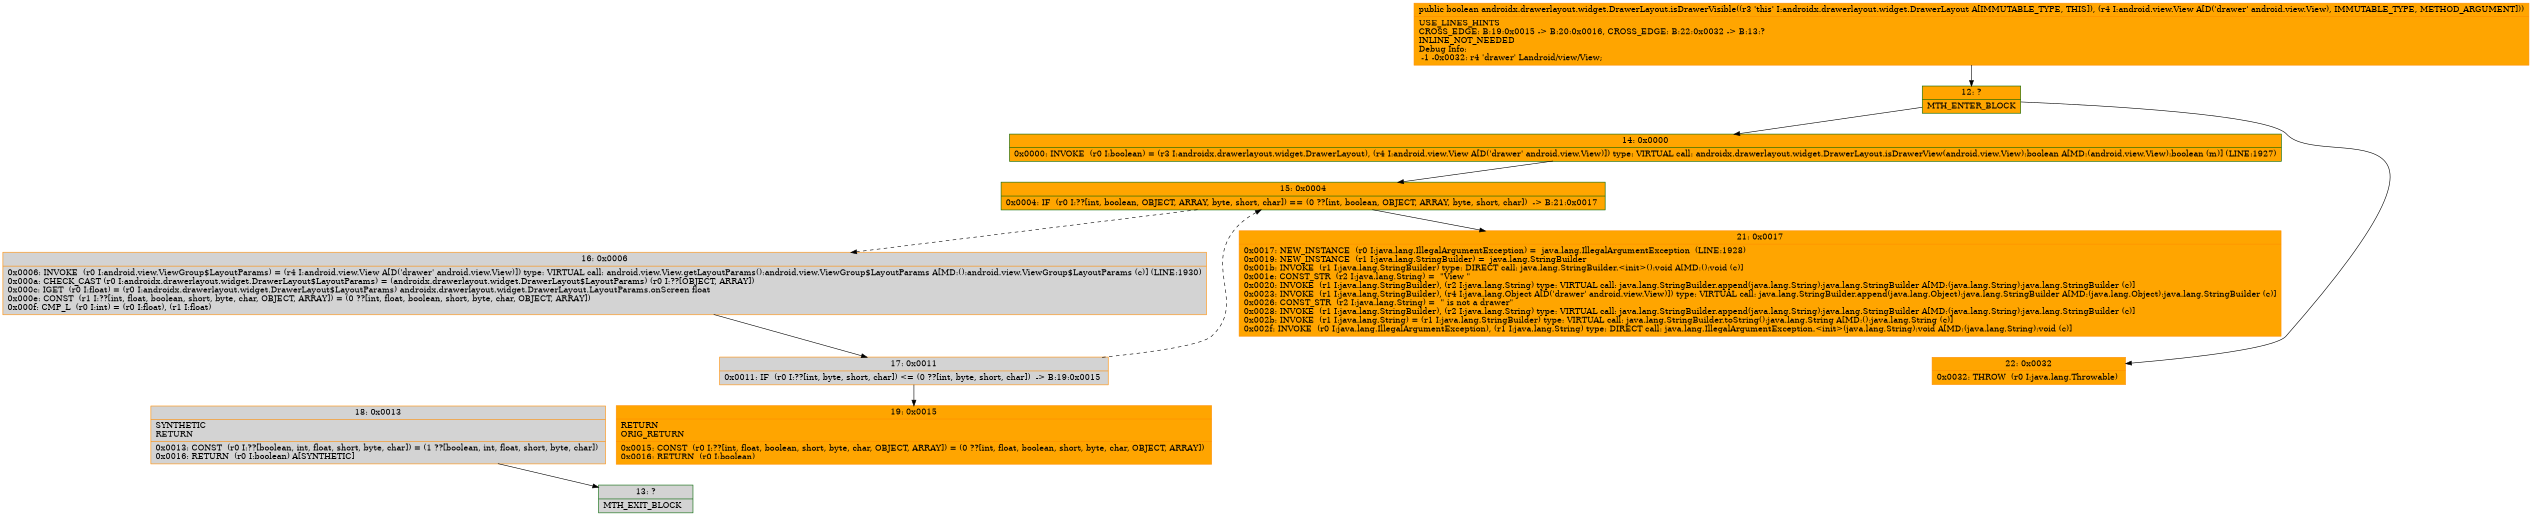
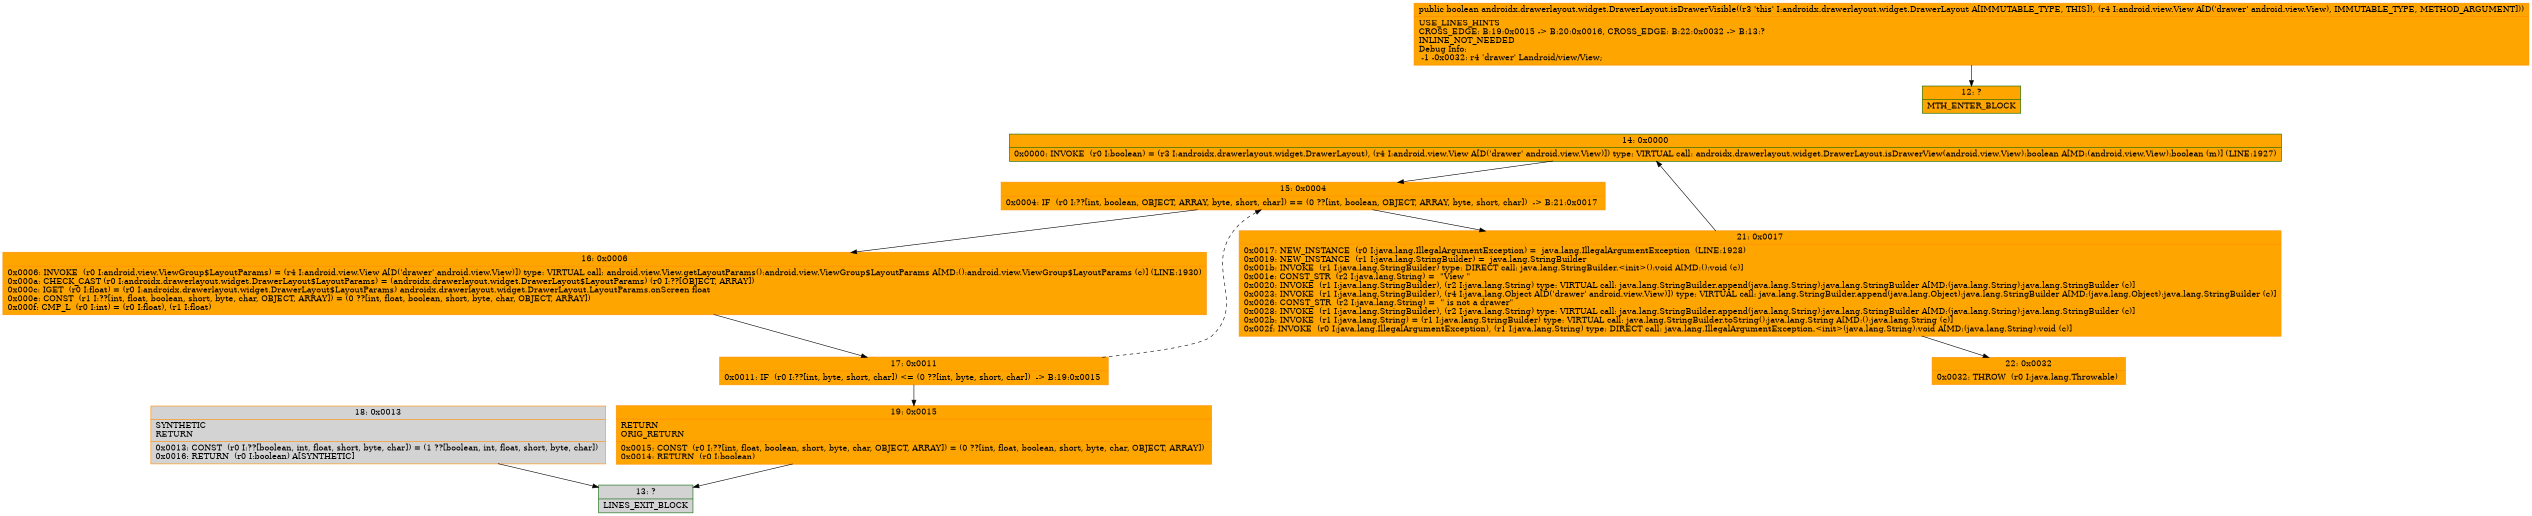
(1831, 120) -> (1688, 198)
(2382, 160) -> (1952, 346)
(1303, 196) -> (1303, 196)
(1027, 231) -> (1027, 231)
(605, 284) -> (605, 284)
(914, 371) -> (914, 371)
(689, 457) -> (689, 457)
none -> (746, 475)
(643, 506) -> (646, 506)
